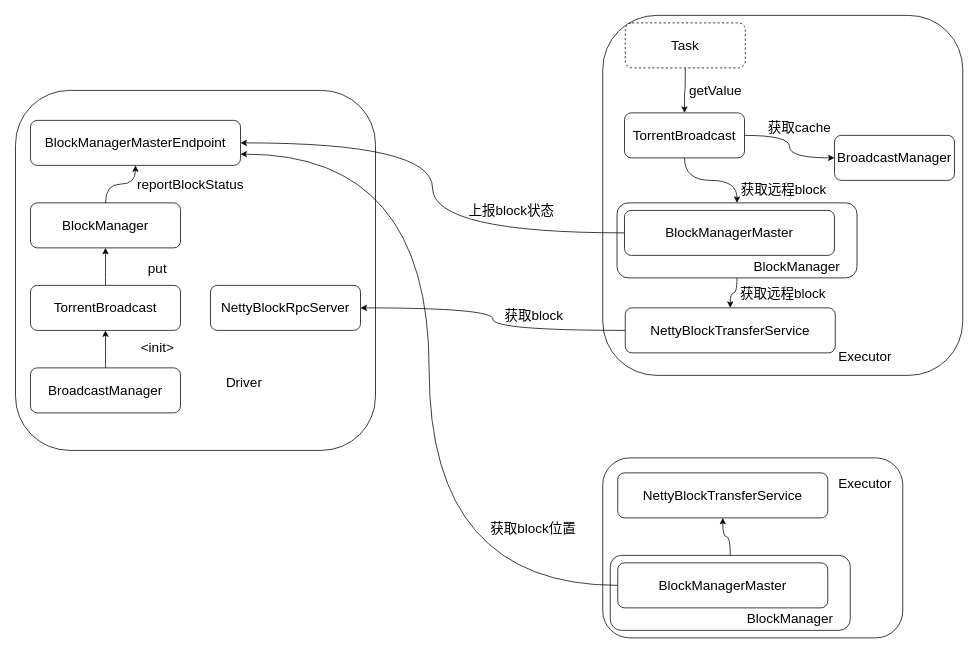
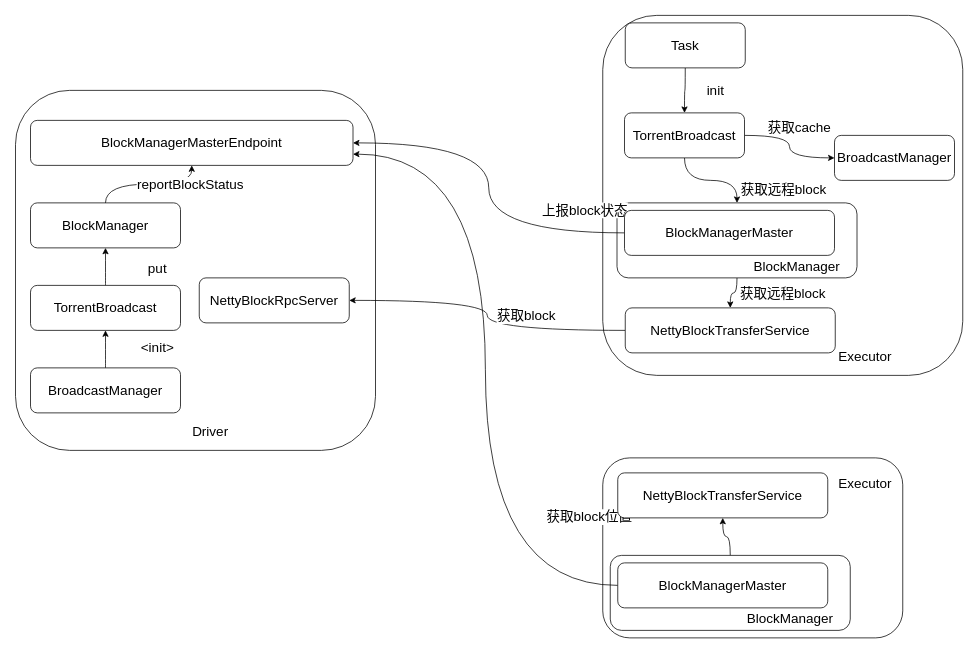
(685, 45) -> (685, 45)
(716, 91) -> (716, 91)
(135, 143) -> (192, 143)
(285, 308) -> (274, 300)
(244, 383) -> (210, 432)
